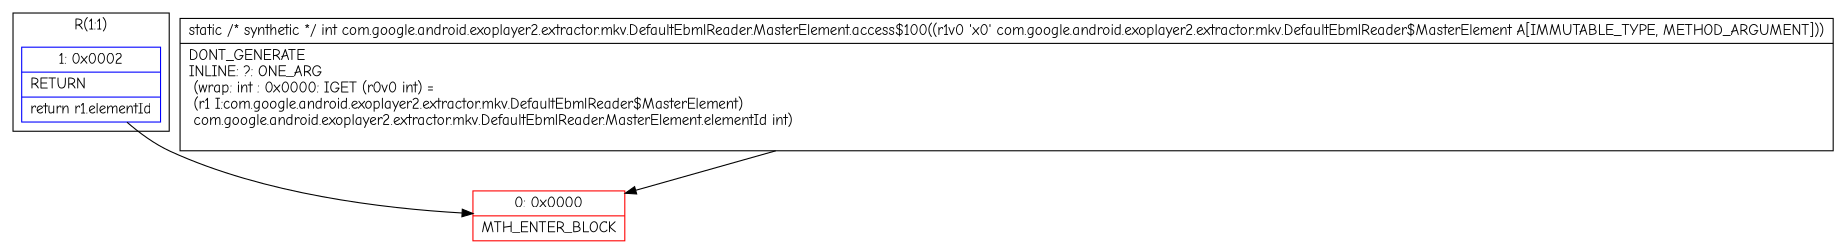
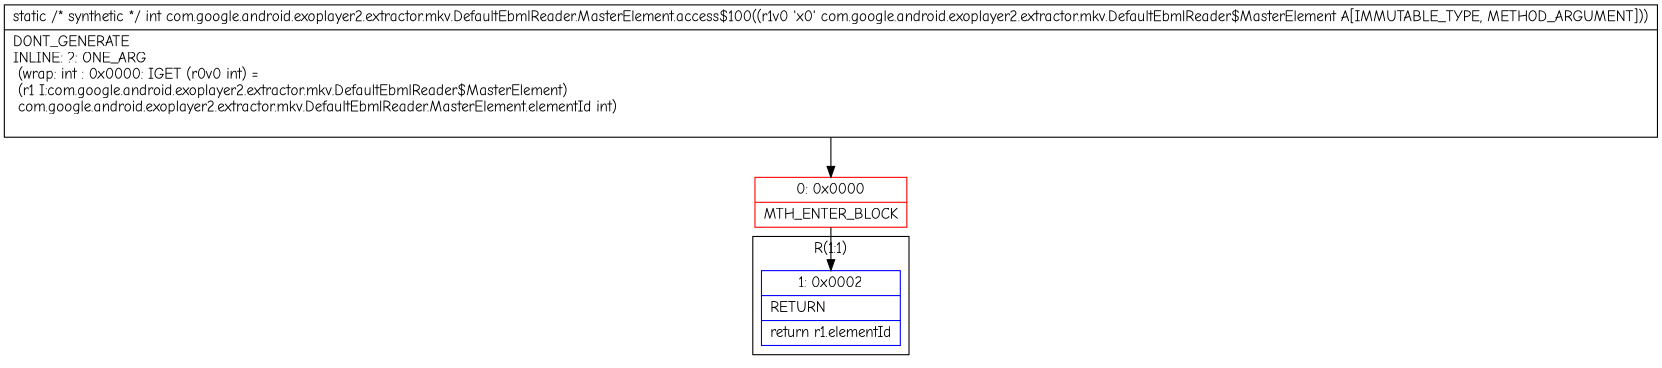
(288, 189) -> (831, 243)
